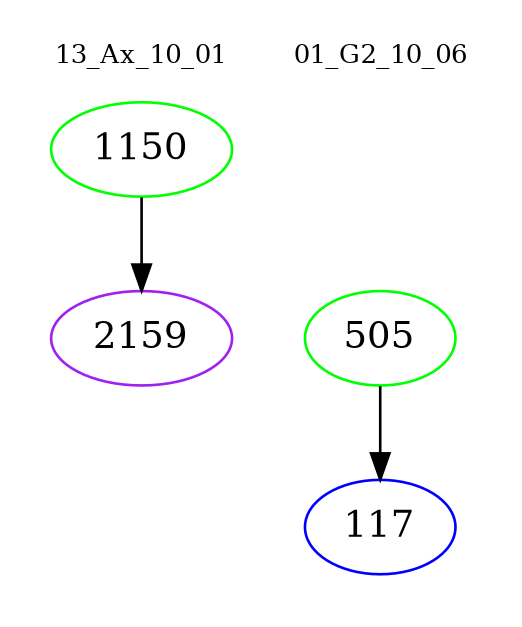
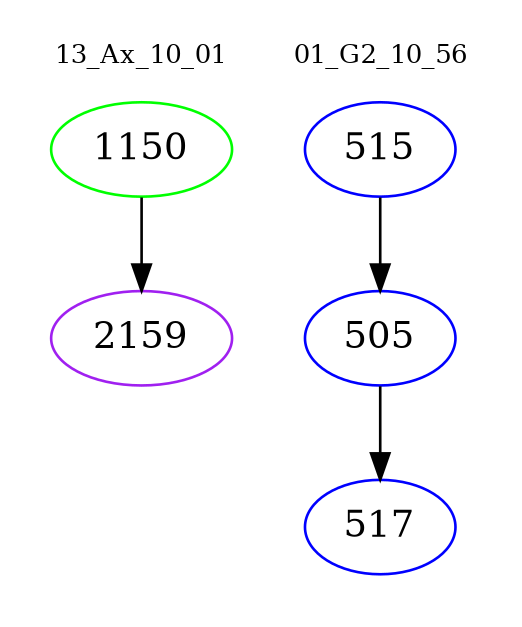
(382, 56) -> (382, 56)
none -> (380, 149)
(380, 338) -> (380, 338)
(380, 527) -> (380, 527)
